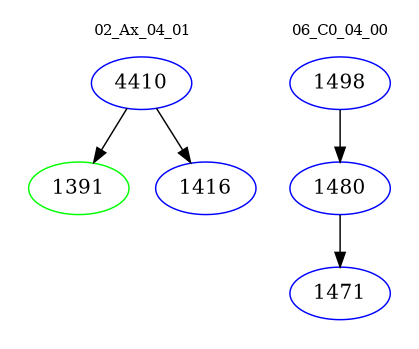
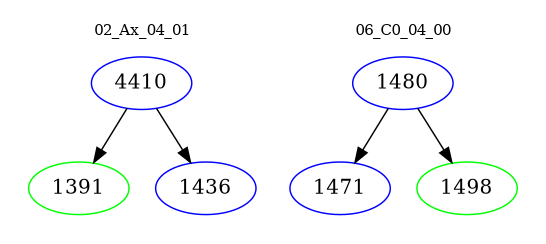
(340, 83) -> (467, 188)
(340, 129) -> (431, 129)
(206, 188) -> (206, 188)
